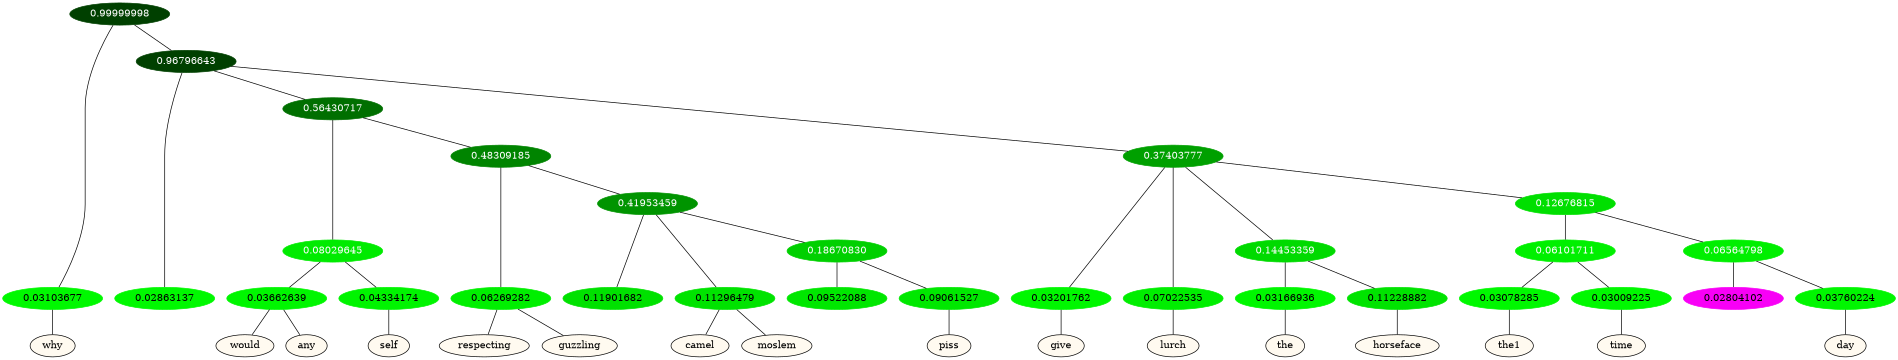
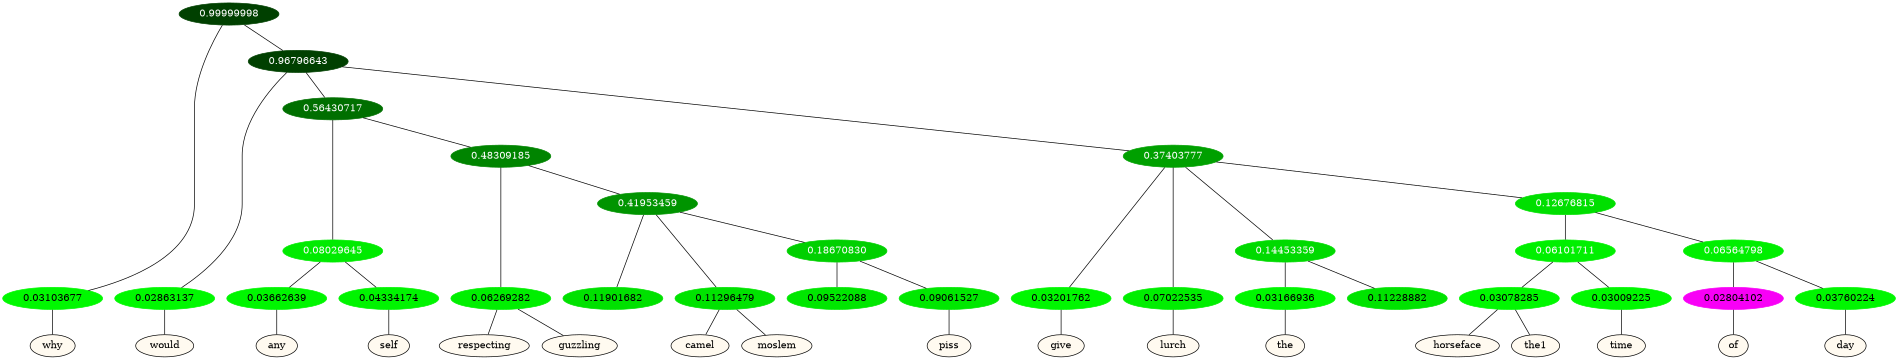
(261, 322) -> (165, 322)
(1397, 322) -> (1483, 322)
none -> (1733, 346)
